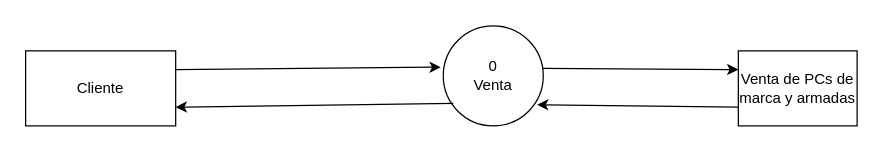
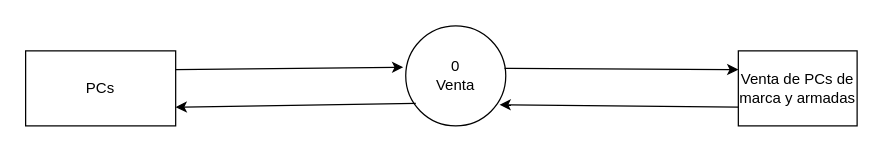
(493, 76) -> (456, 76)
(101, 88) -> (101, 88)
